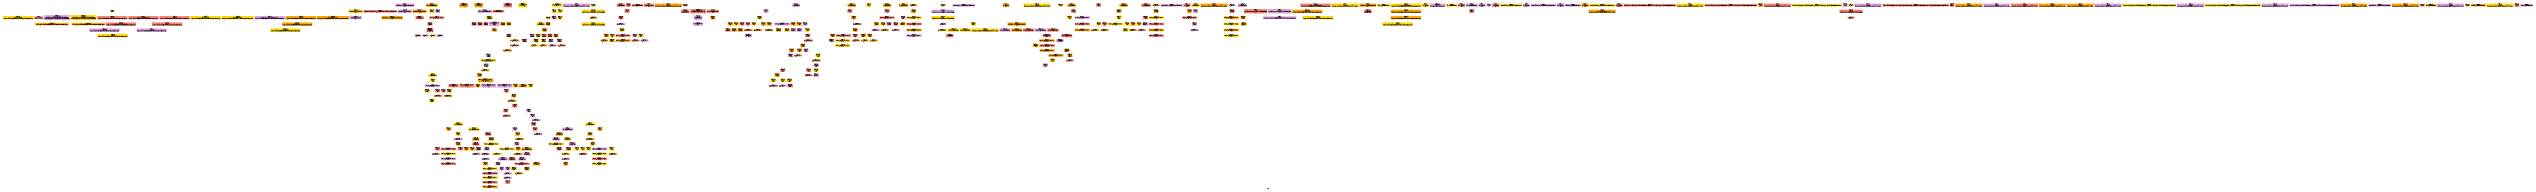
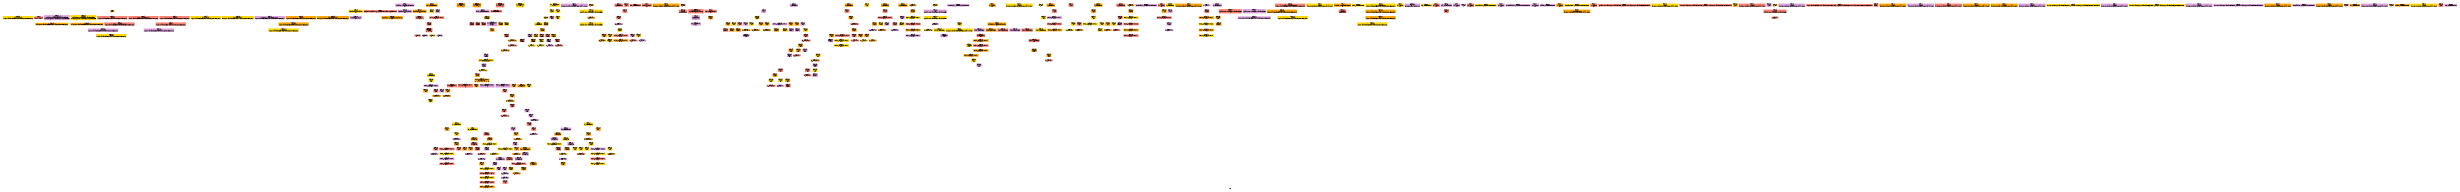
(1817, 5) -> none
(950, 36) -> none
